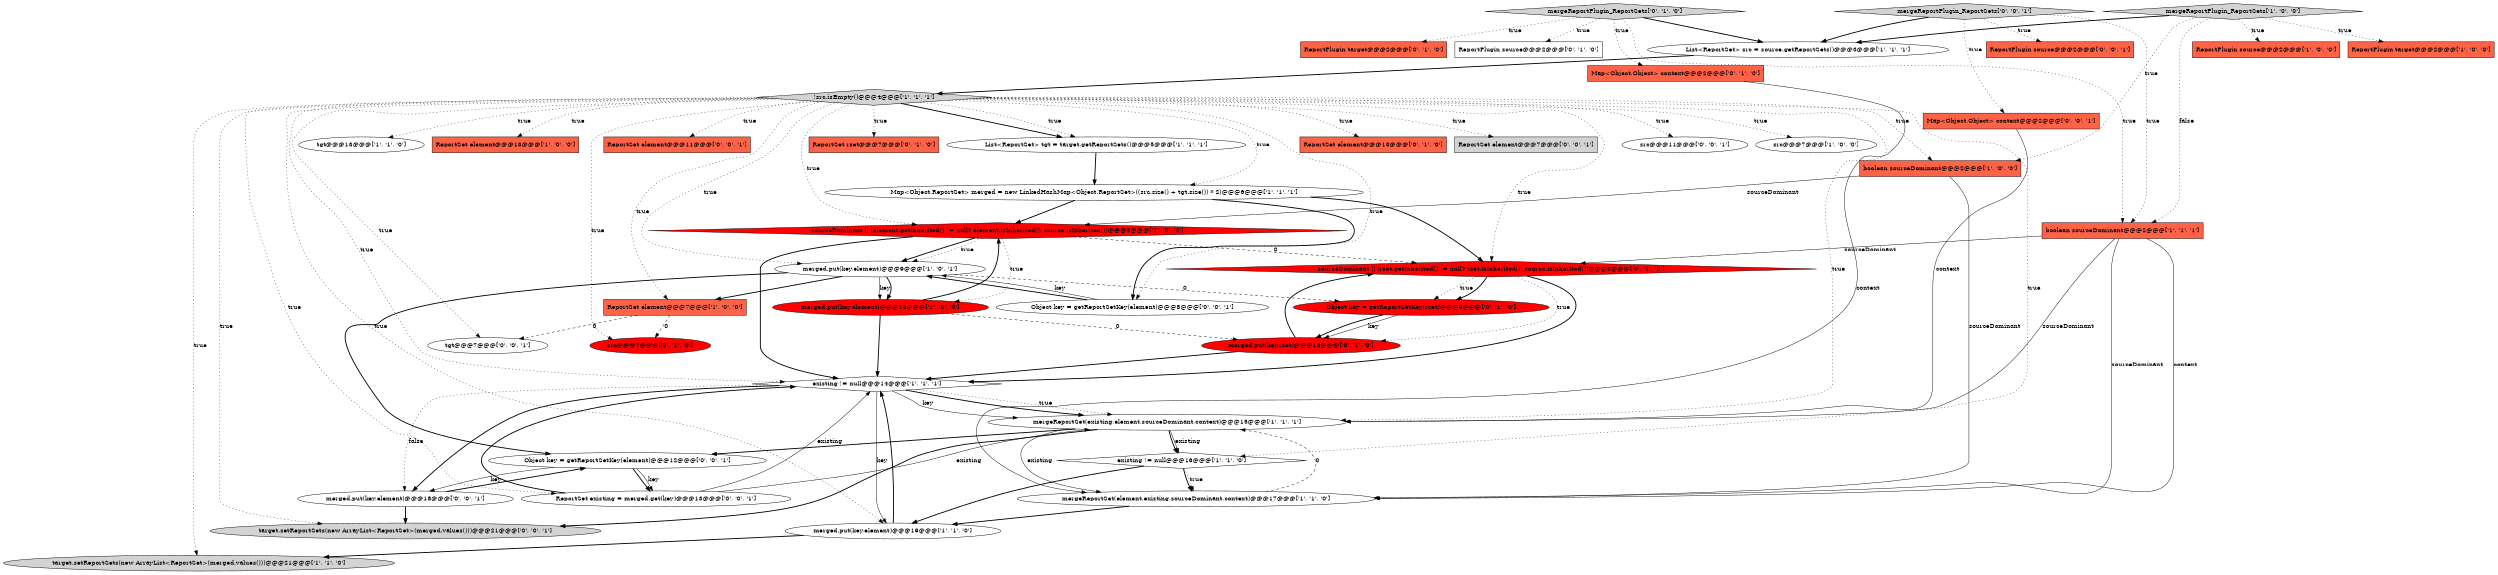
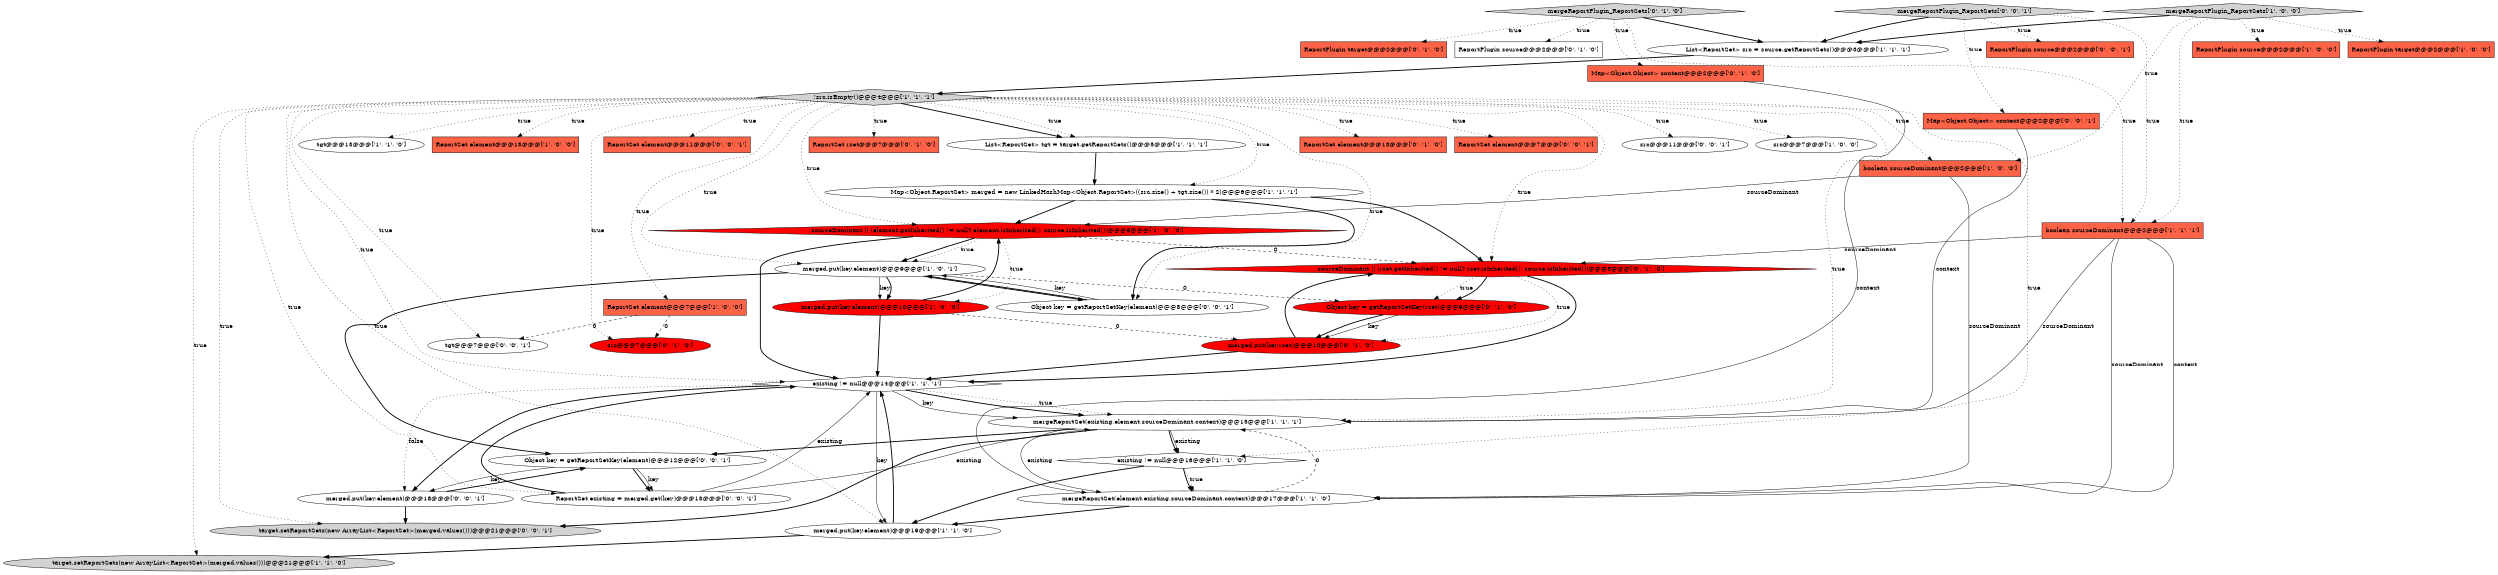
(2187, 121) -> (2187, 121)
(1526, 145) -> (1526, 145)
(781, 287) -> (1001, 288)
